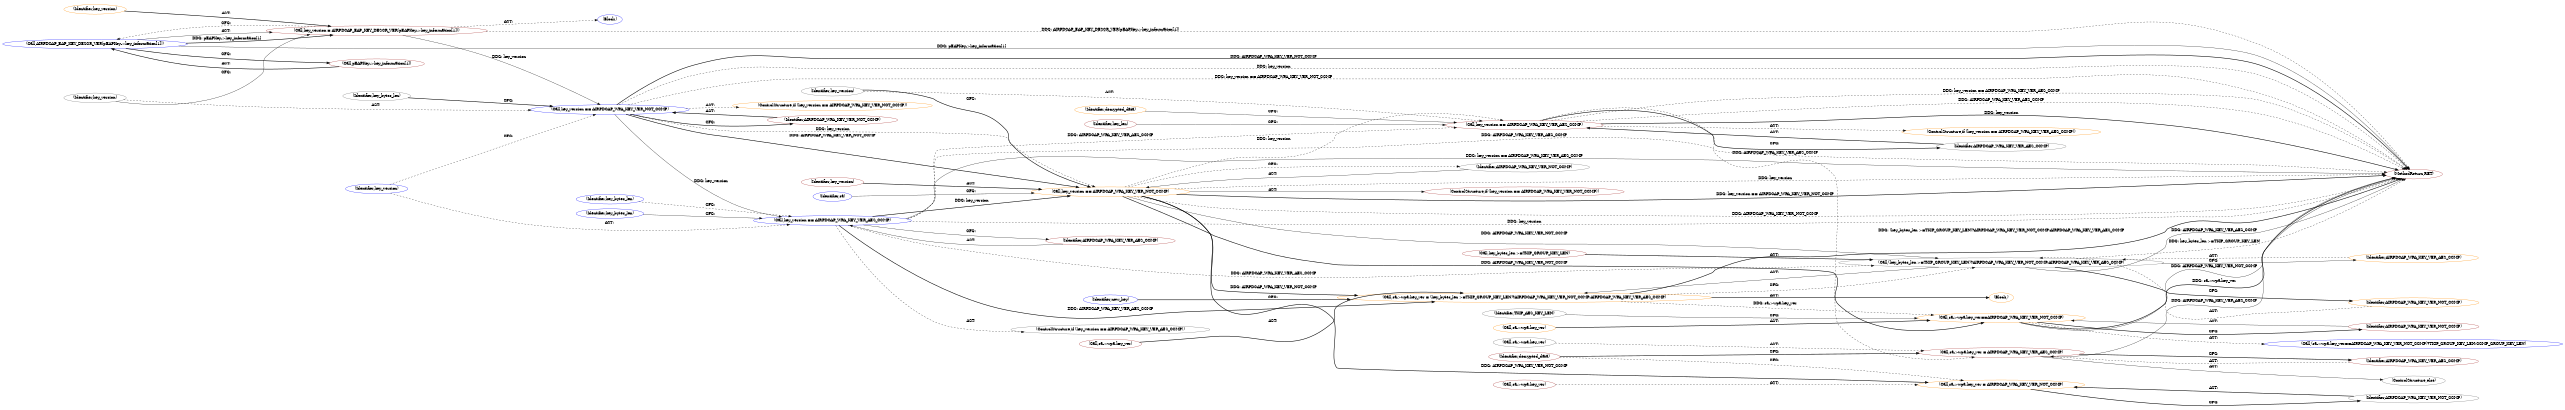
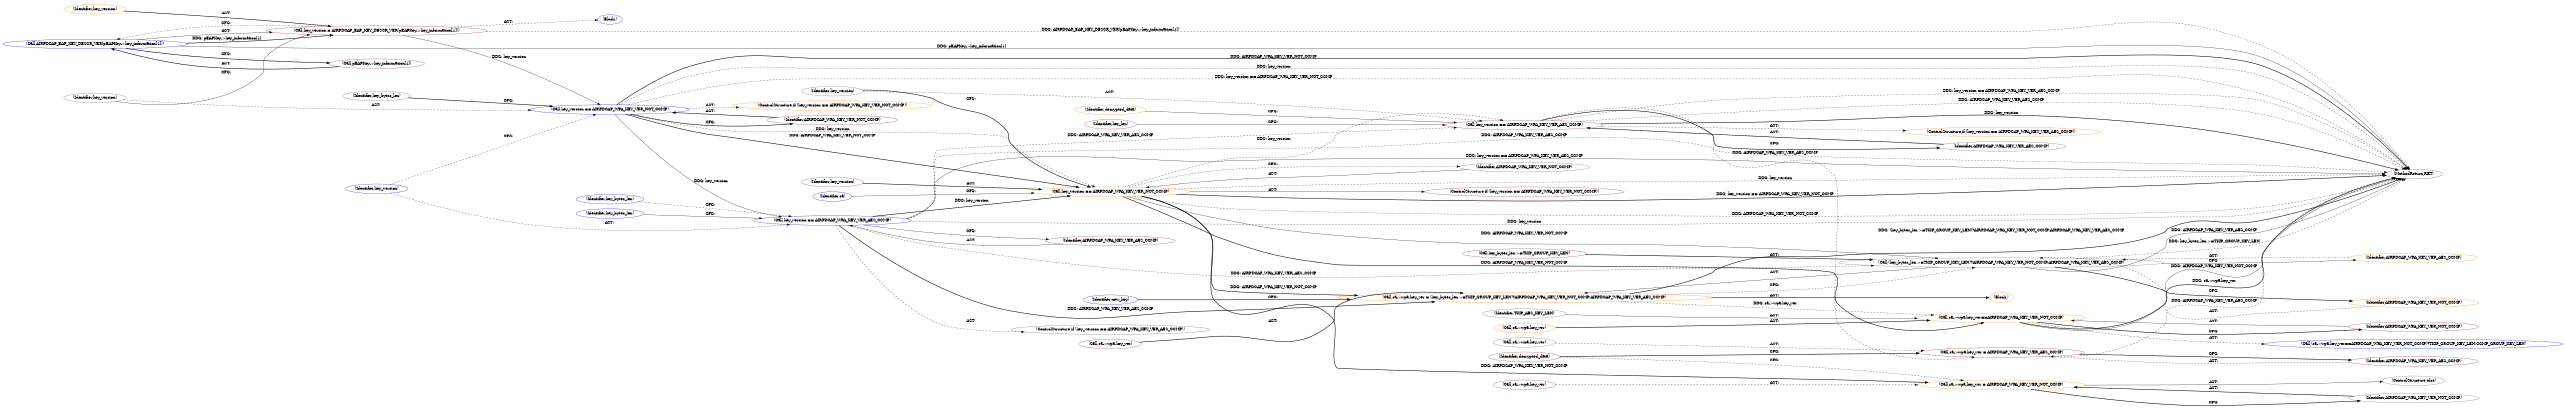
(2242, 308) -> (2242, 308)
(1775, 316) -> (1775, 316)
(2210, 371) -> (2232, 385)
